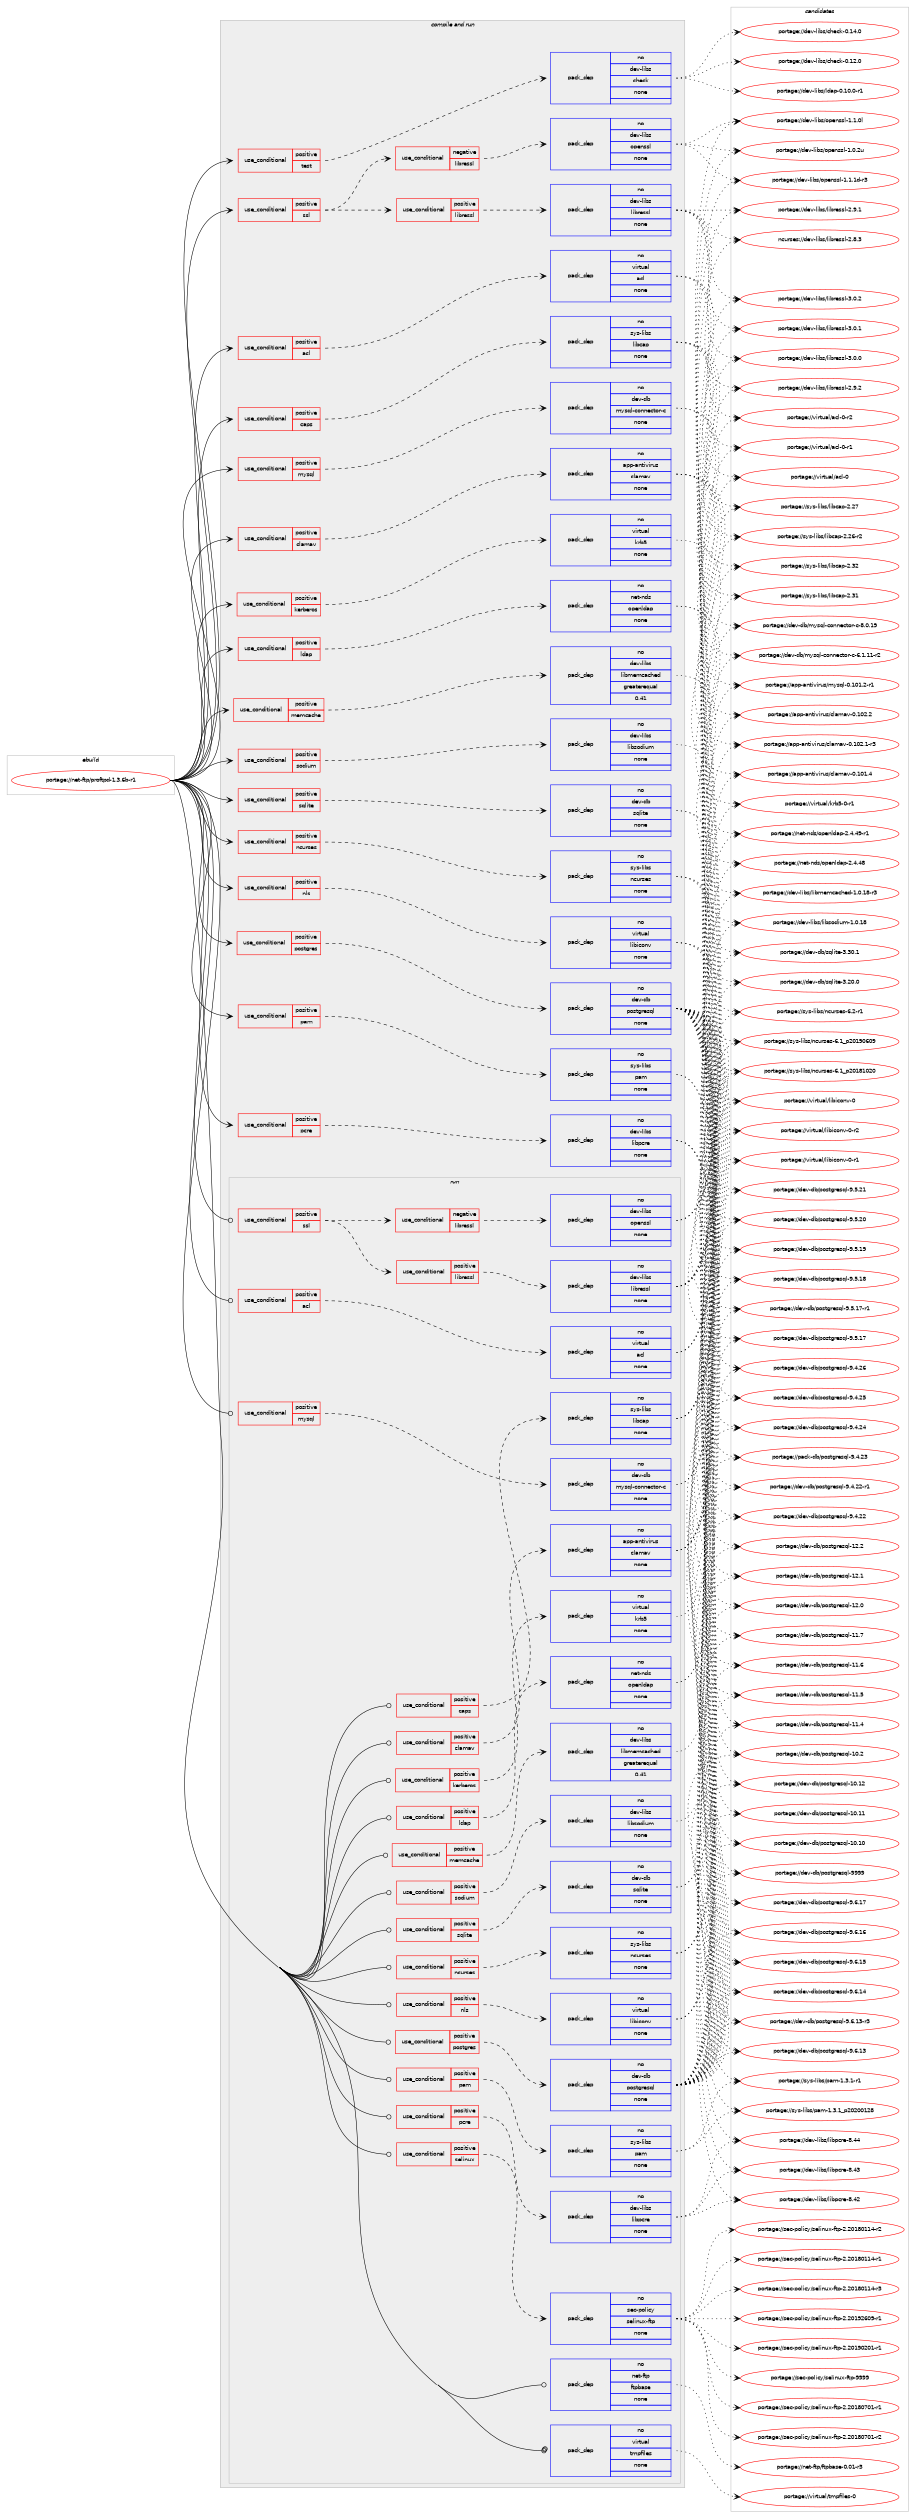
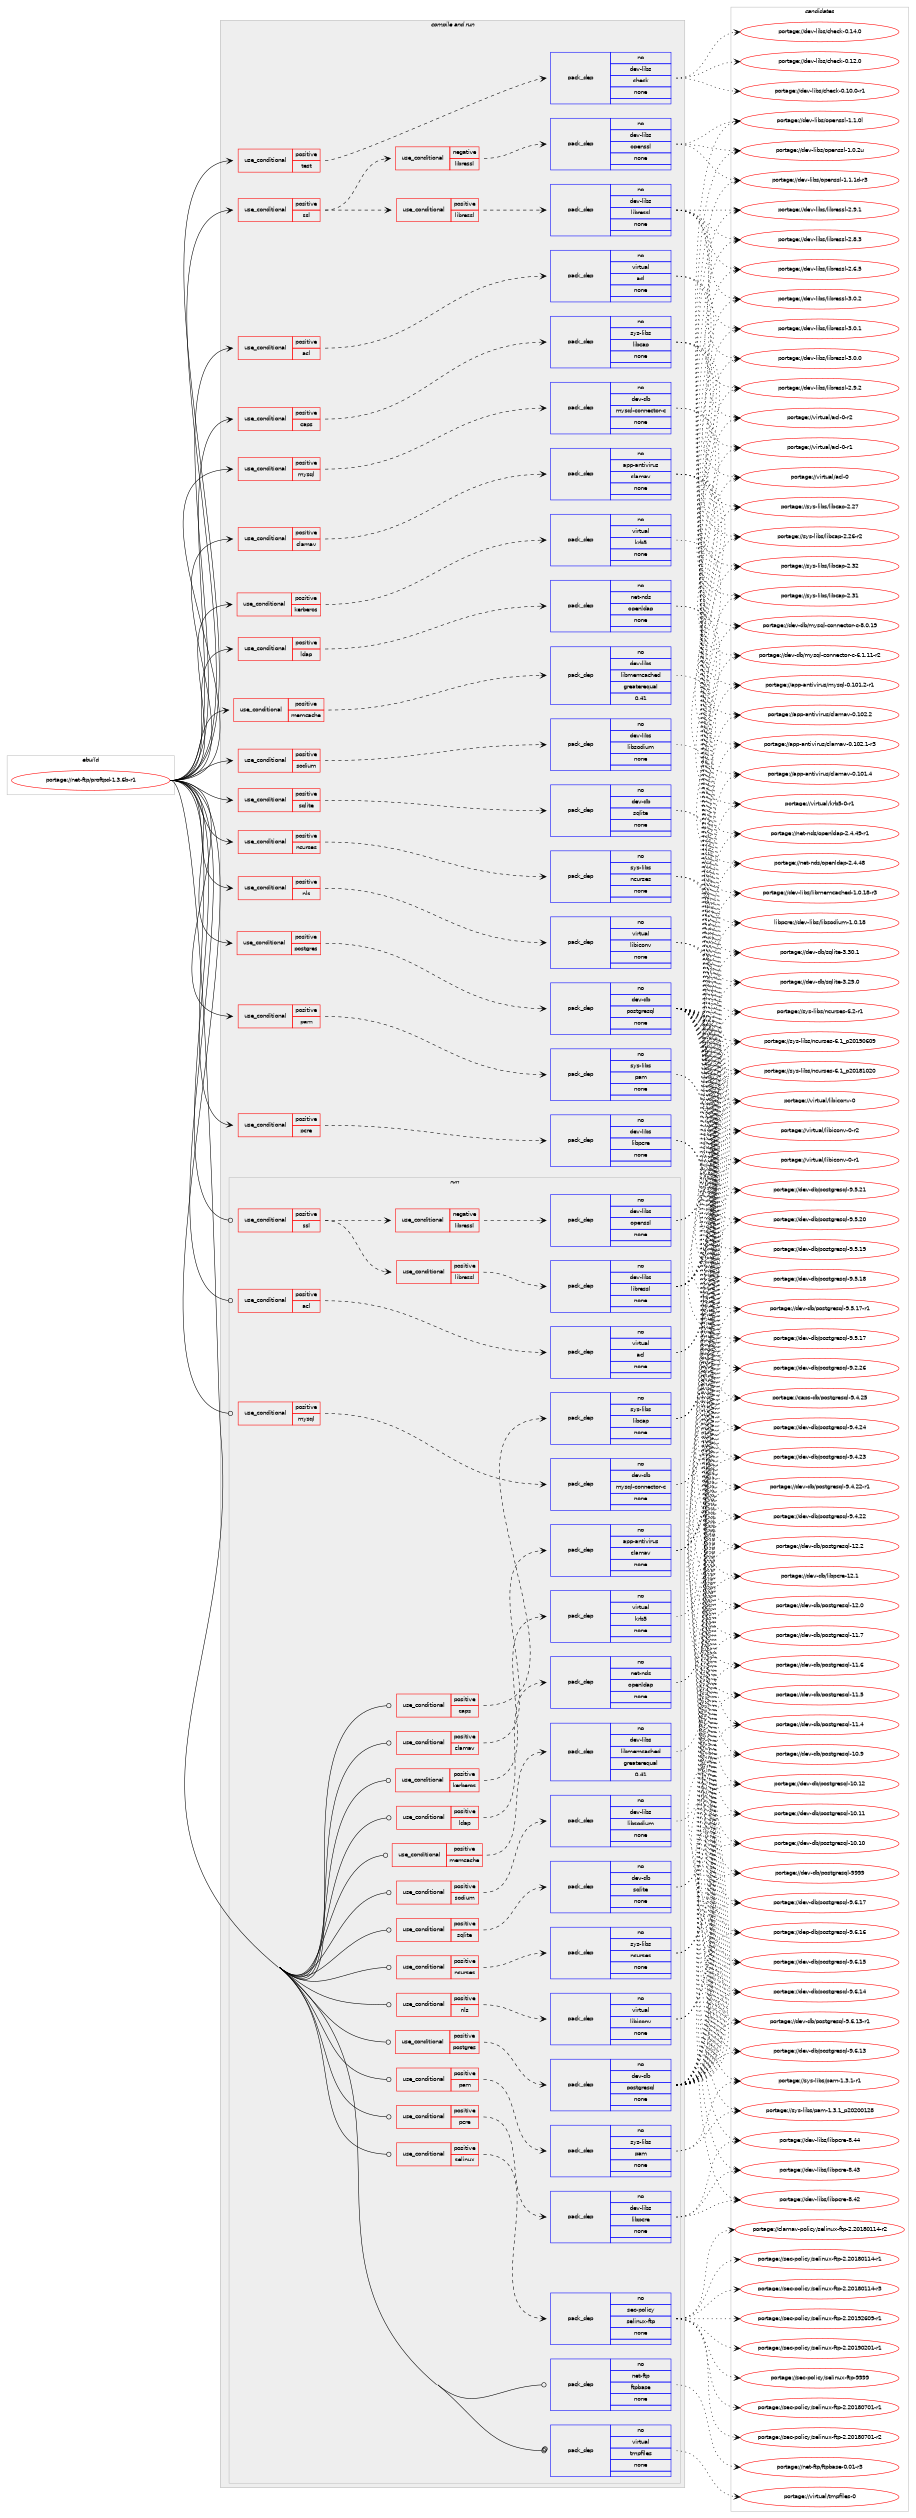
(820, 91) -> (820, 91)
(820, 240) -> (820, 240)
none -> (820, 270)
(820, 923) -> (820, 923)
(820, 982) -> (820, 982)
(820, 1368) -> (820, 1368)
(820, 1398) -> (820, 1398)
(820, 1458) -> (820, 1458)
(820, 1576) -> (820, 1576)
(820, 1755) -> (820, 1755)
(820, 1933) -> (820, 1933)
(820, 2022) -> (820, 2022)
(820, 2230) -> (820, 2230)
